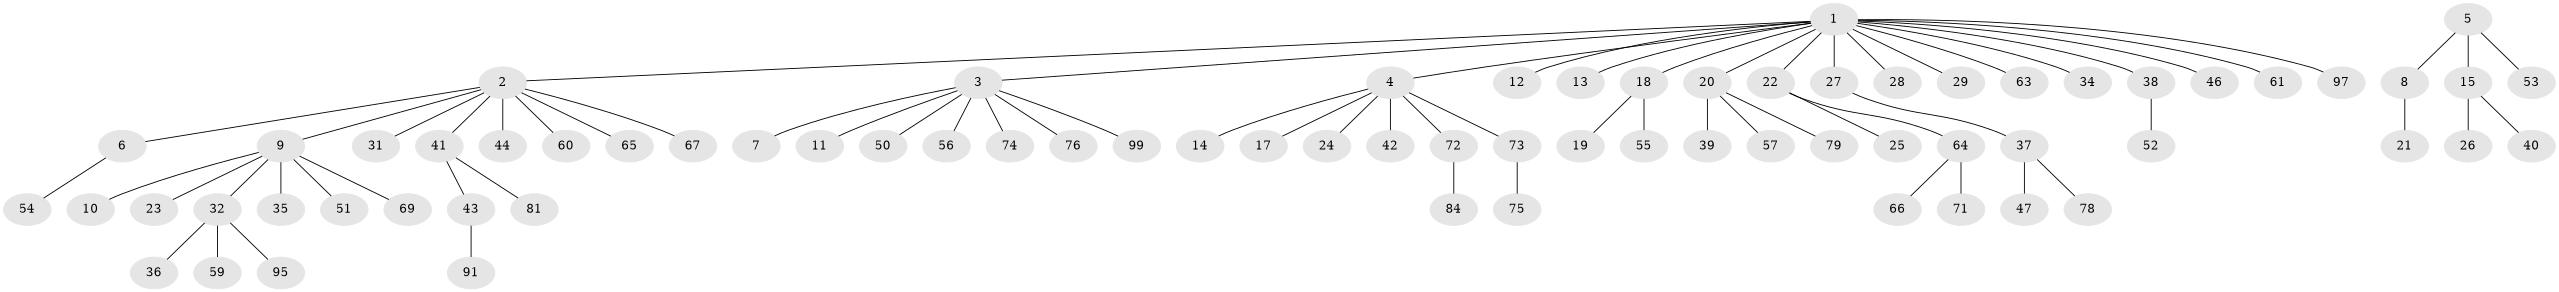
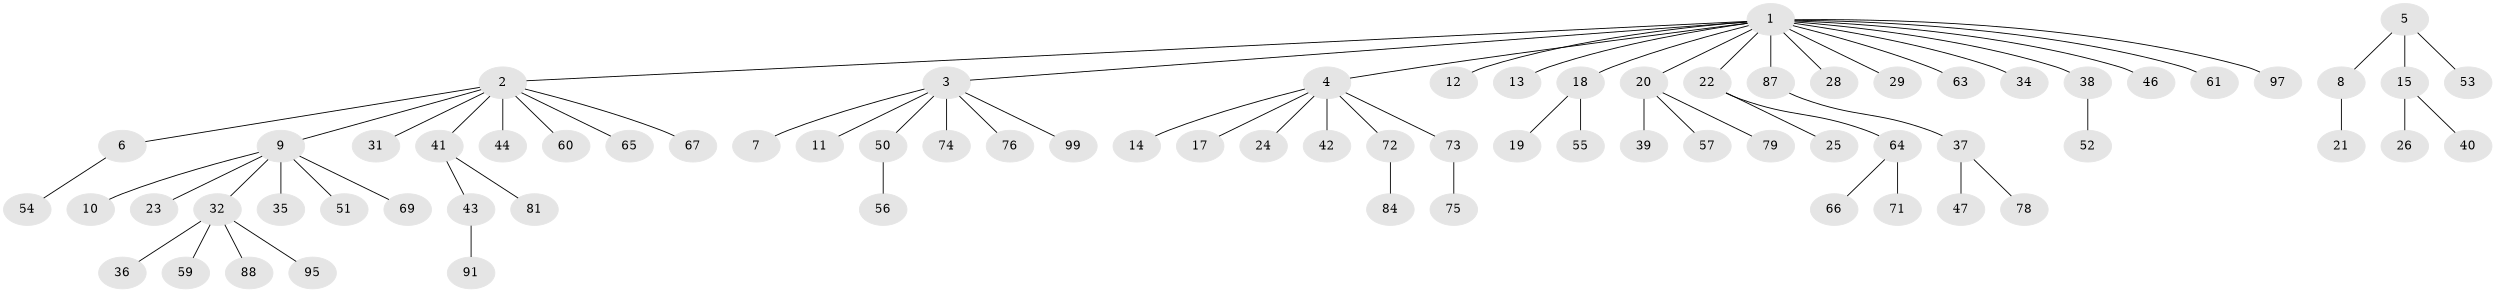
(1834, 83) -> (1771, 83)
(962, 114) -> (883, 178)
none -> (249, 273)
